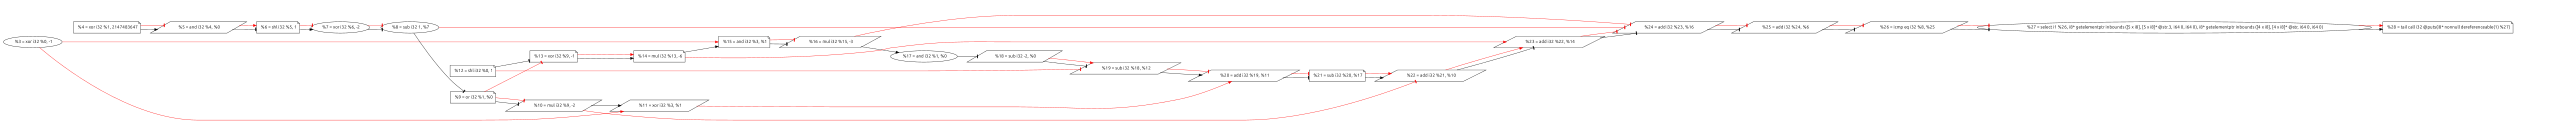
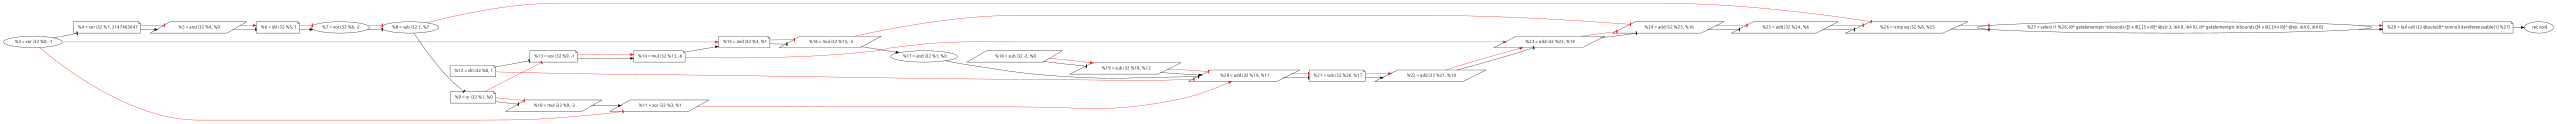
(1031, 27) -> (1148, 3)
none -> (2539, 27)
none -> (65, 36)
(967, 56) -> (1071, 77)
(788, 71) -> (844, 77)
(321, 120) -> (321, 120)
(1001, 120) -> none
